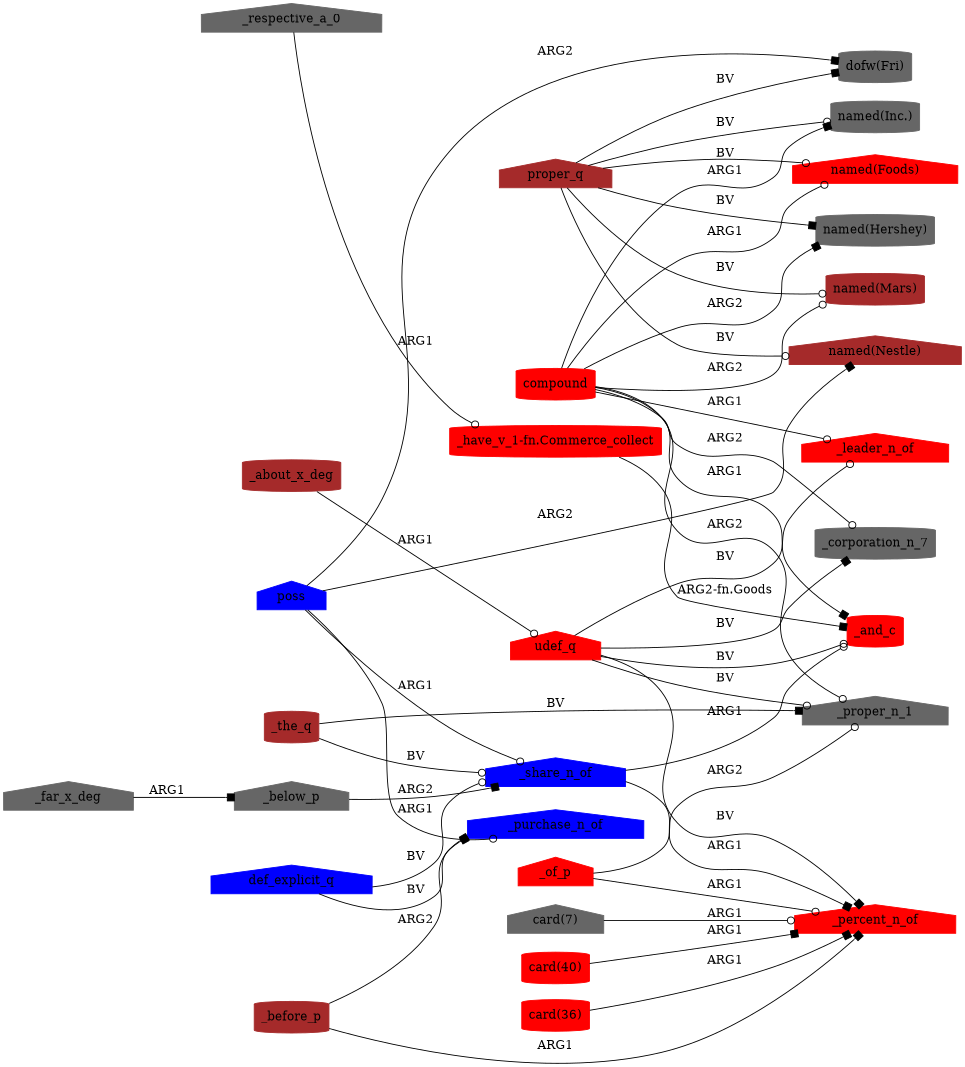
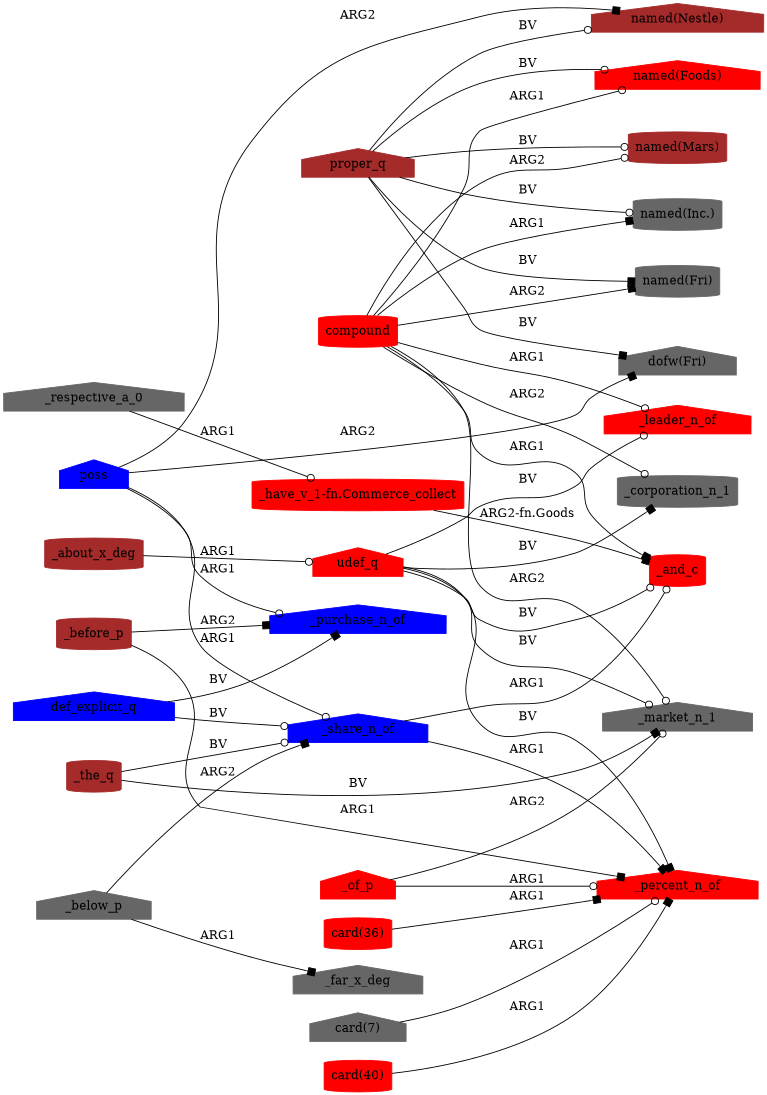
(875, 67) -> (678, 362)
(875, 230) -> (678, 281)
(875, 543) -> (678, 491)
(875, 712) -> (678, 718)
(179, 797) -> (218, 948)
